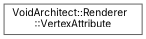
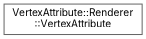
(73, 19) -> (73, 19)
